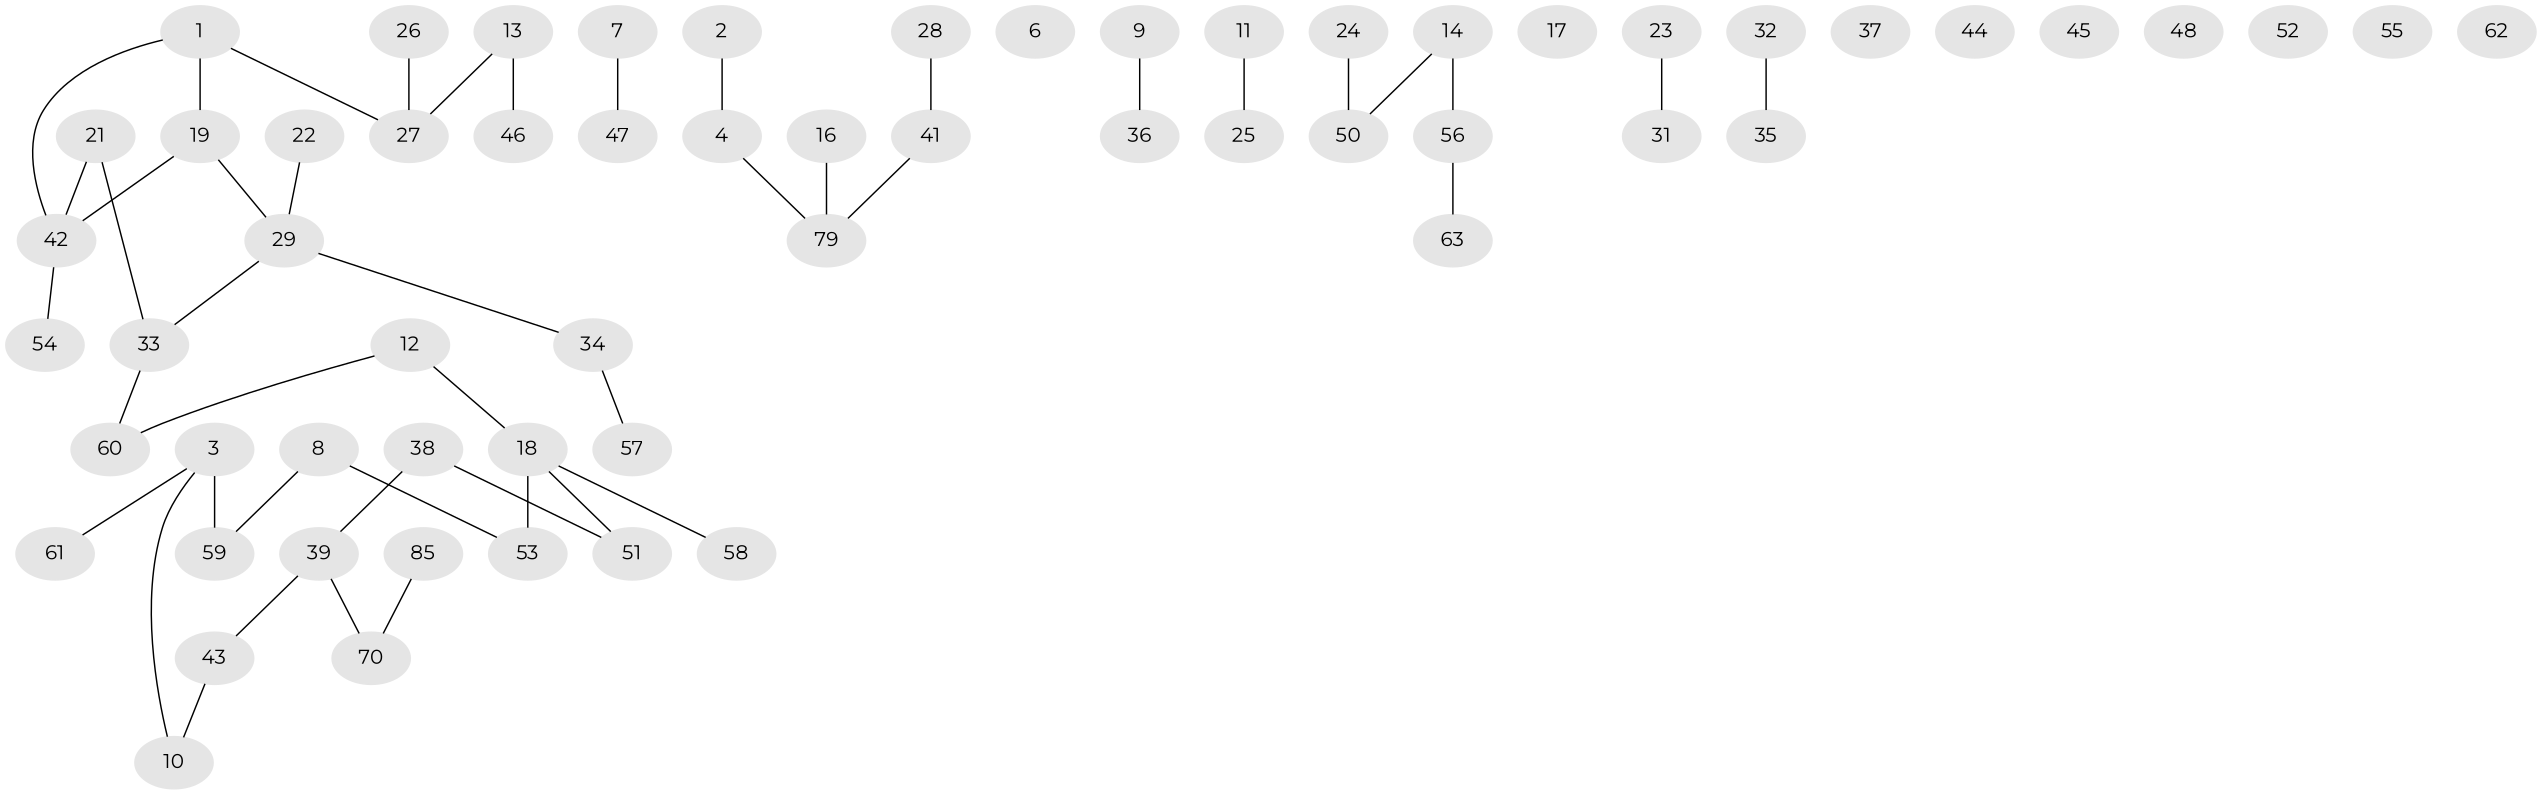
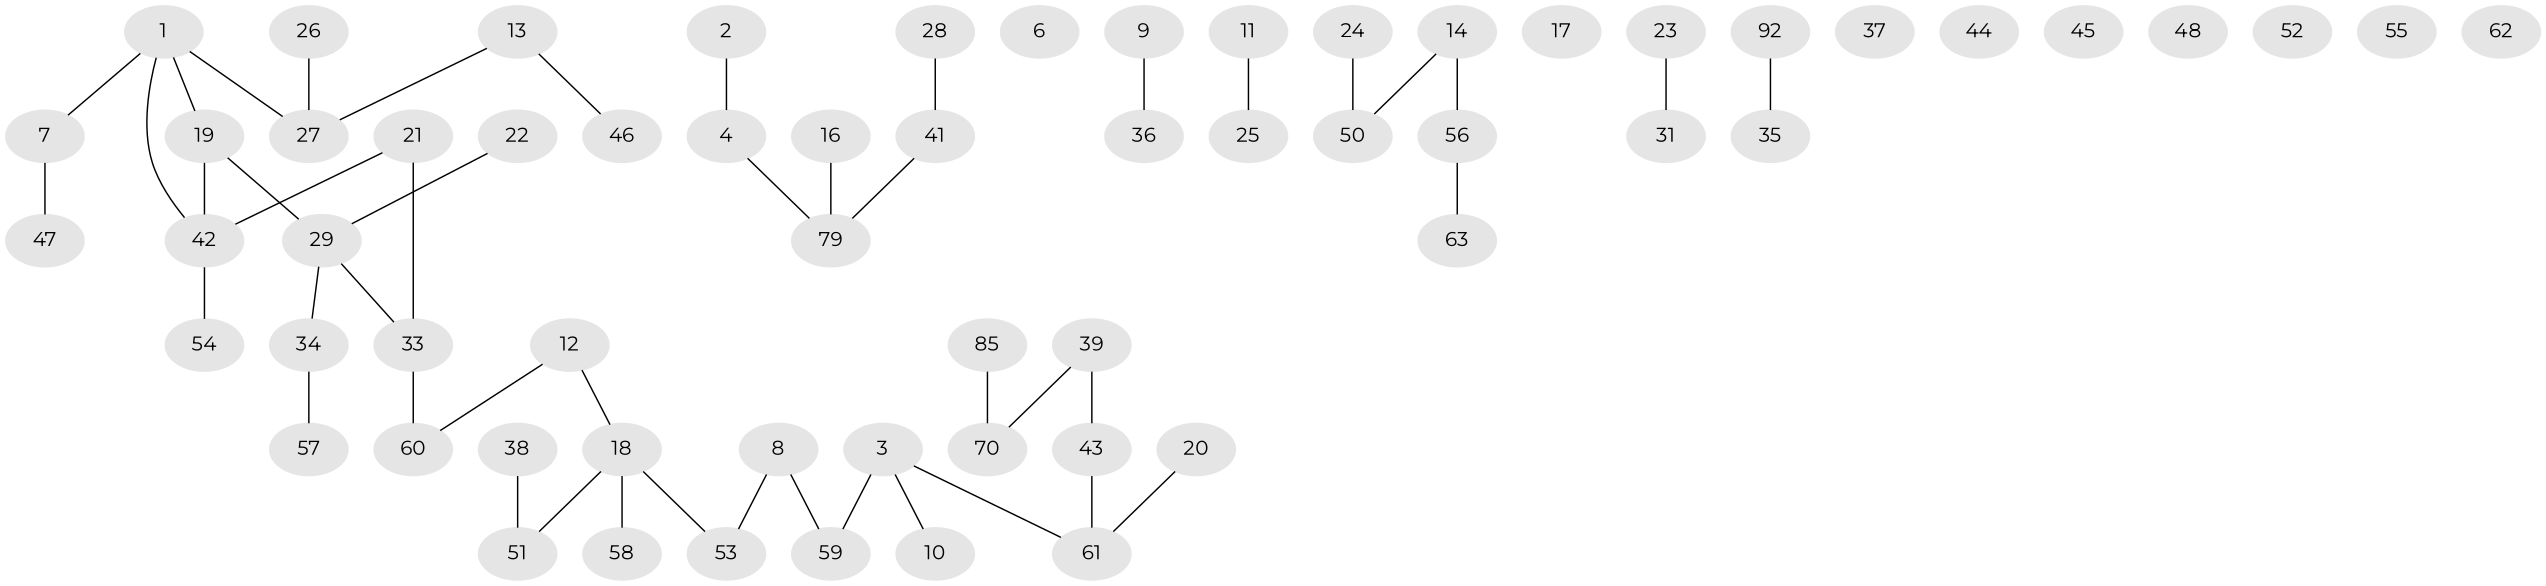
(1766, 32) -> (1770, 32)
none -> (104, 84)
none -> (1196, 450)
(371, 502) -> none
(194, 711) -> (1092, 502)
